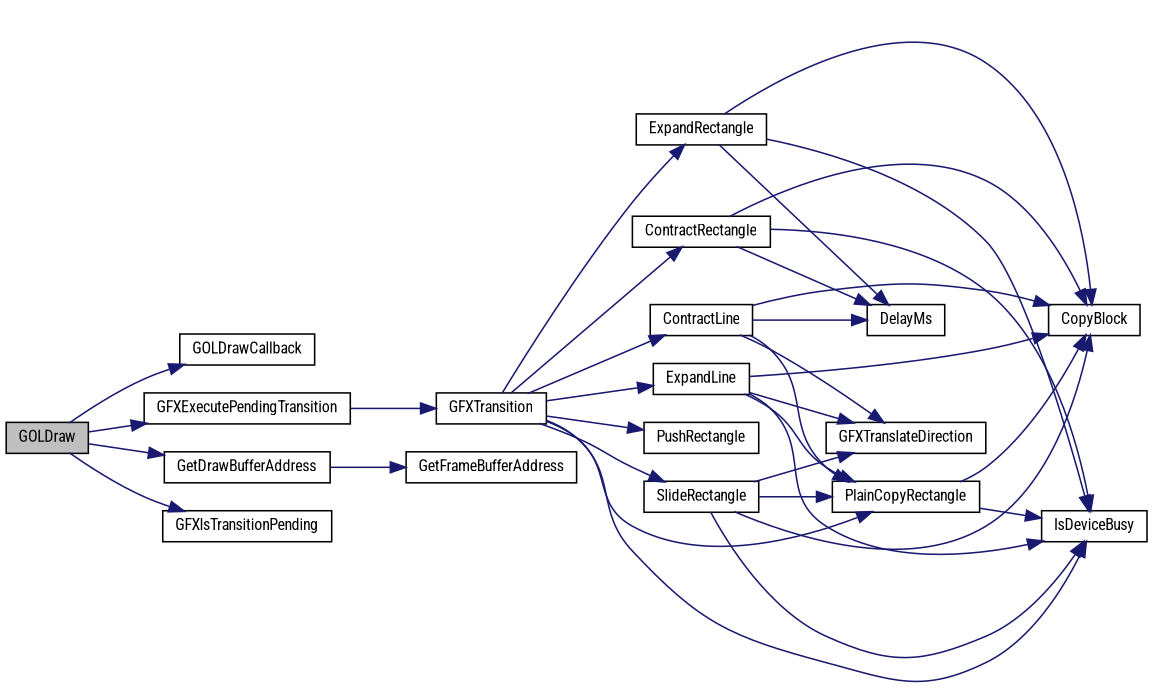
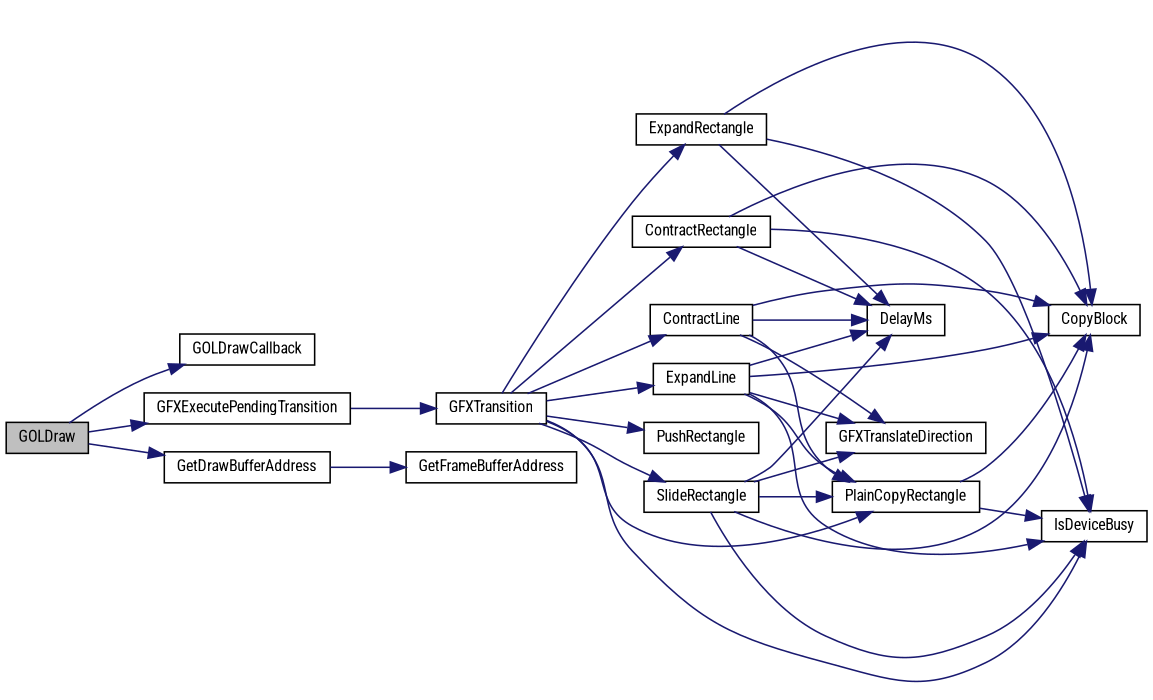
none -> (801, 350)
none -> (813, 422)
(247, 526) -> none
